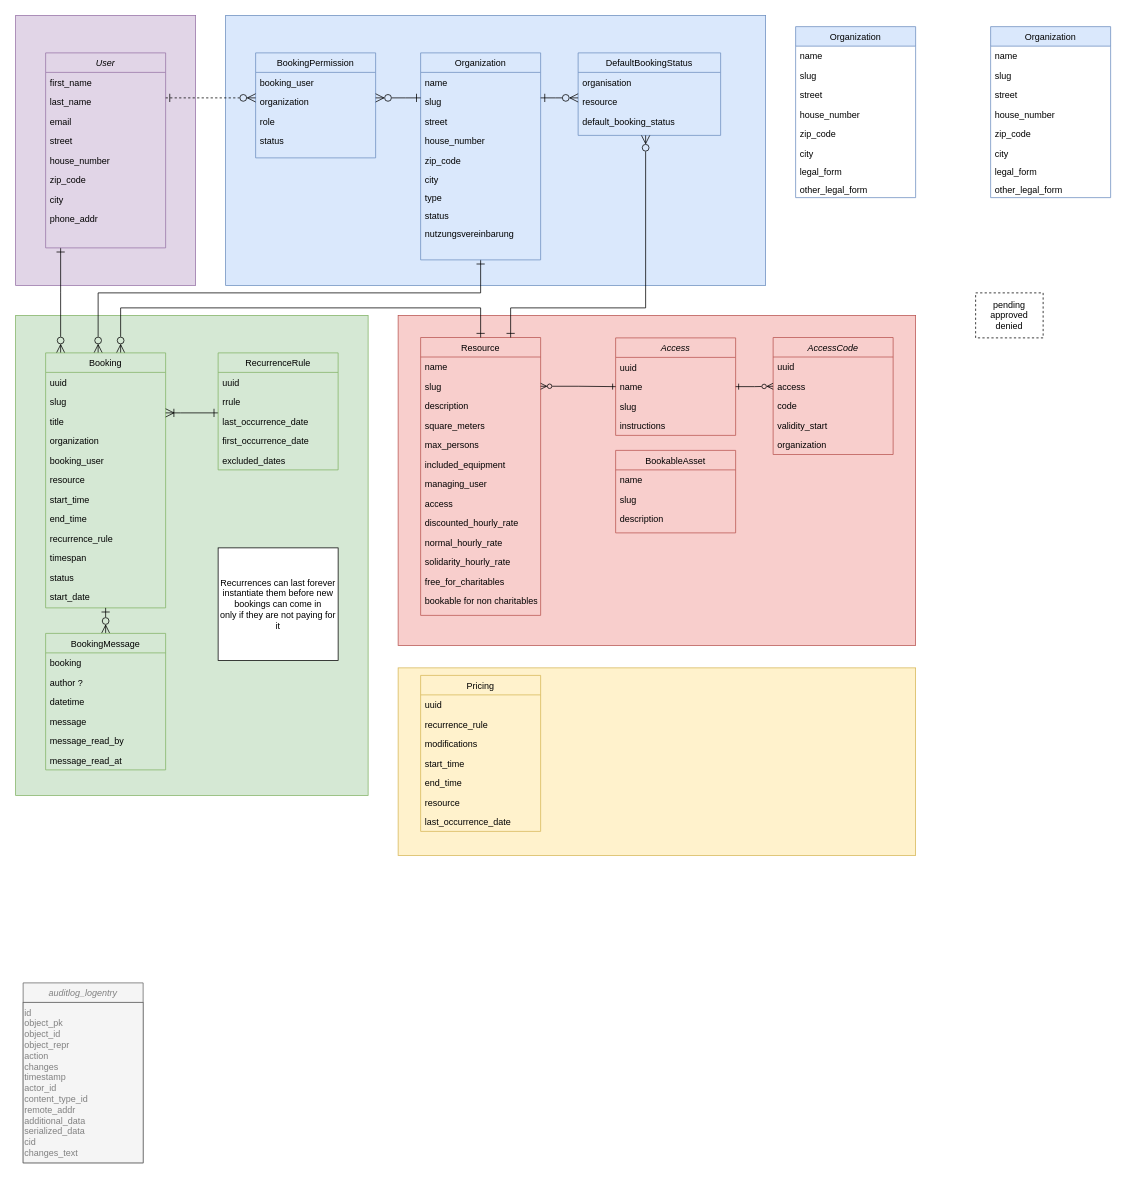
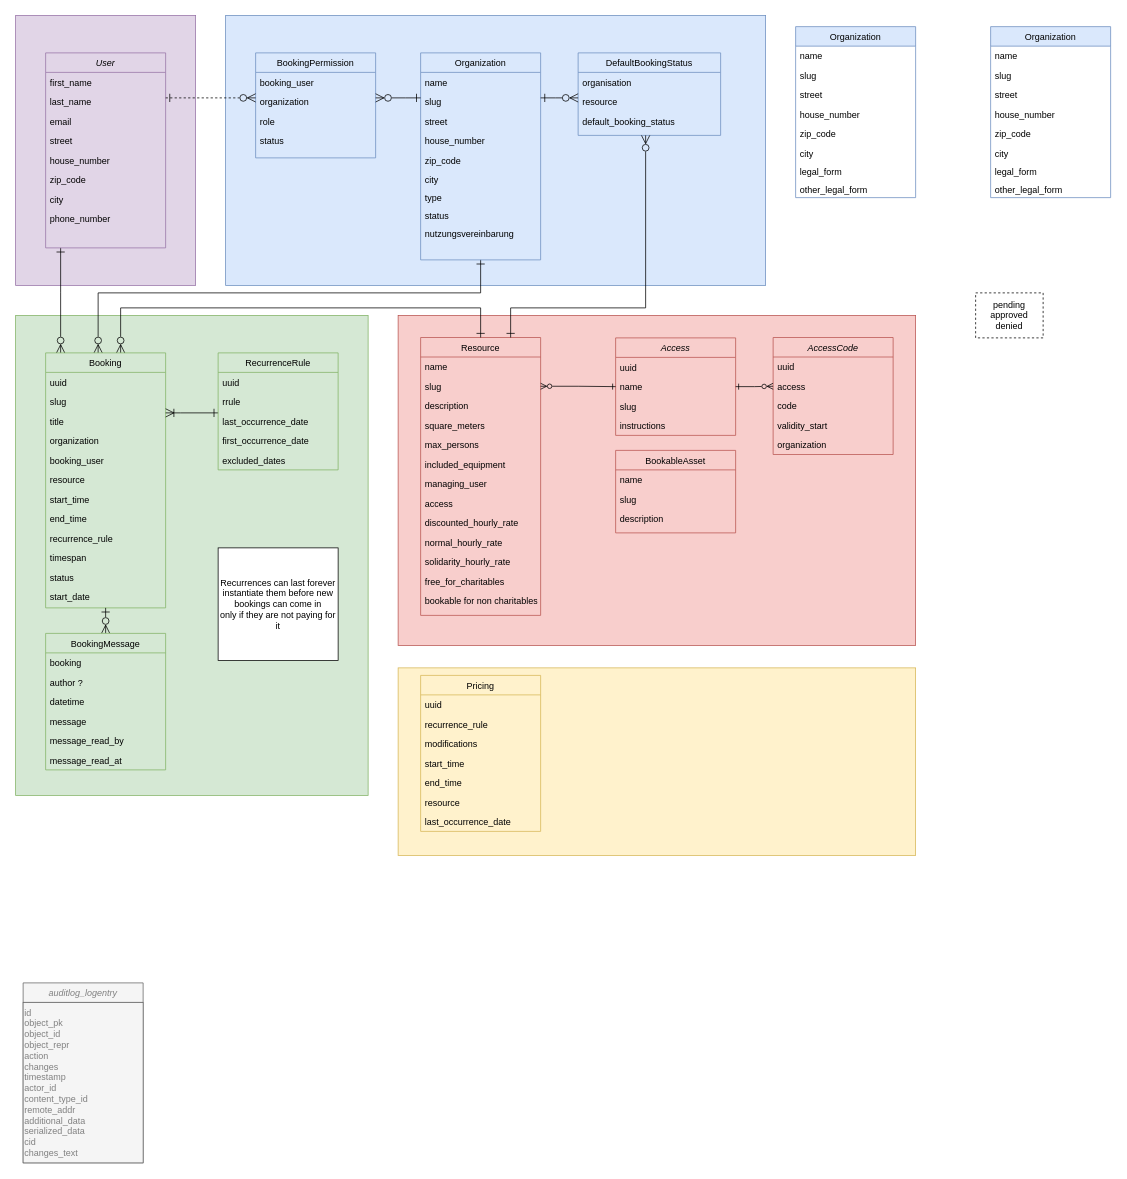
(75, 219) -> (80, 219)
